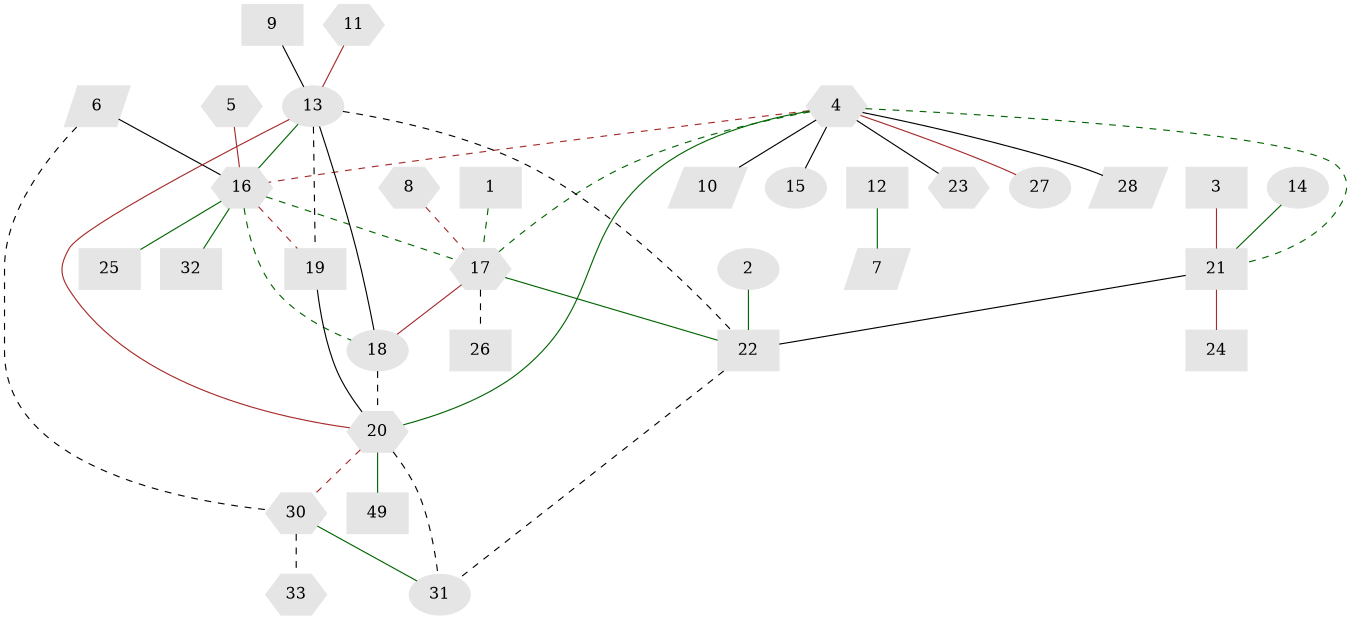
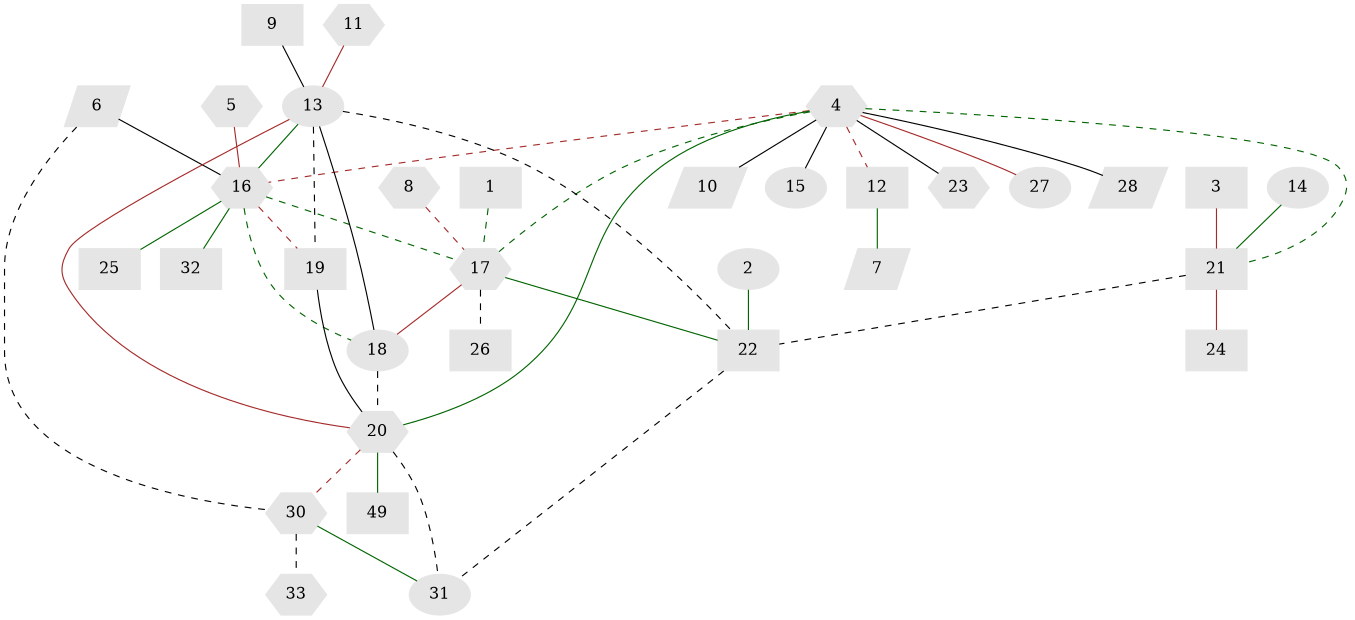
none -> (857, 147)
(982, 310) -> (982, 310)
